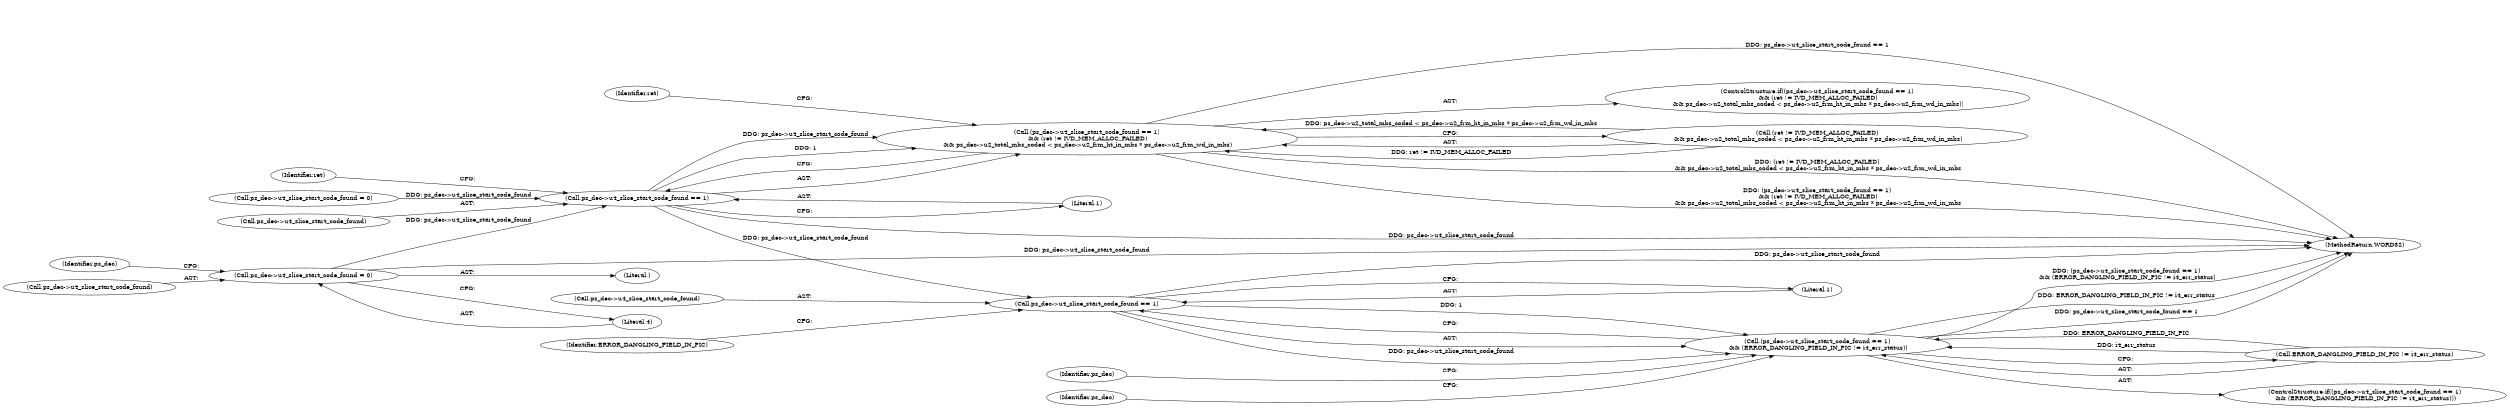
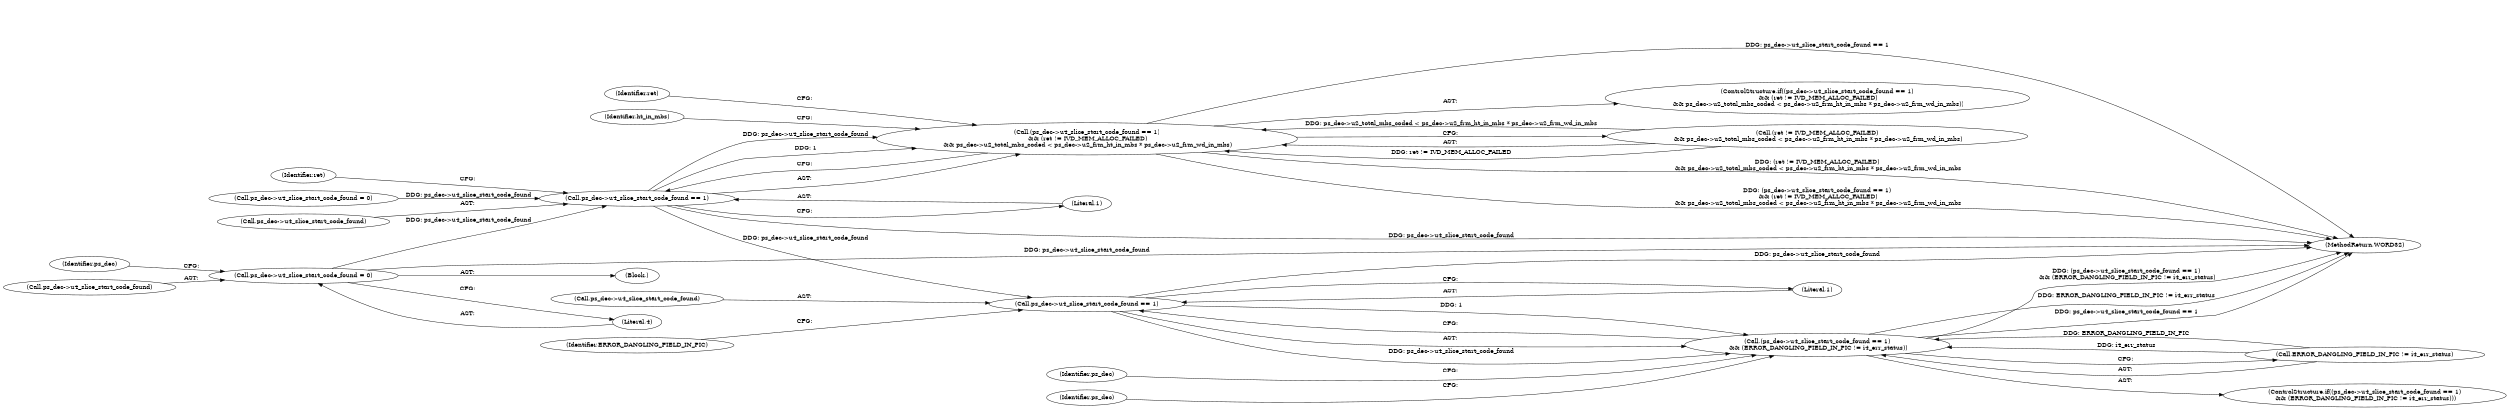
none -> (637, 117)
(637, 276) -> (637, 276)
